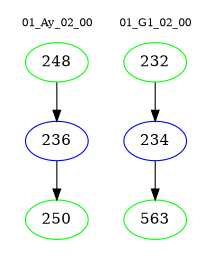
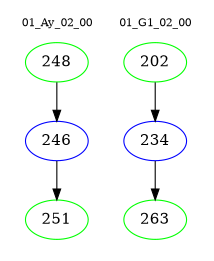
(155, 62) -> (155, 62)
(57, 141) -> (57, 141)
(57, 220) -> (57, 220)
(155, 220) -> (155, 220)
